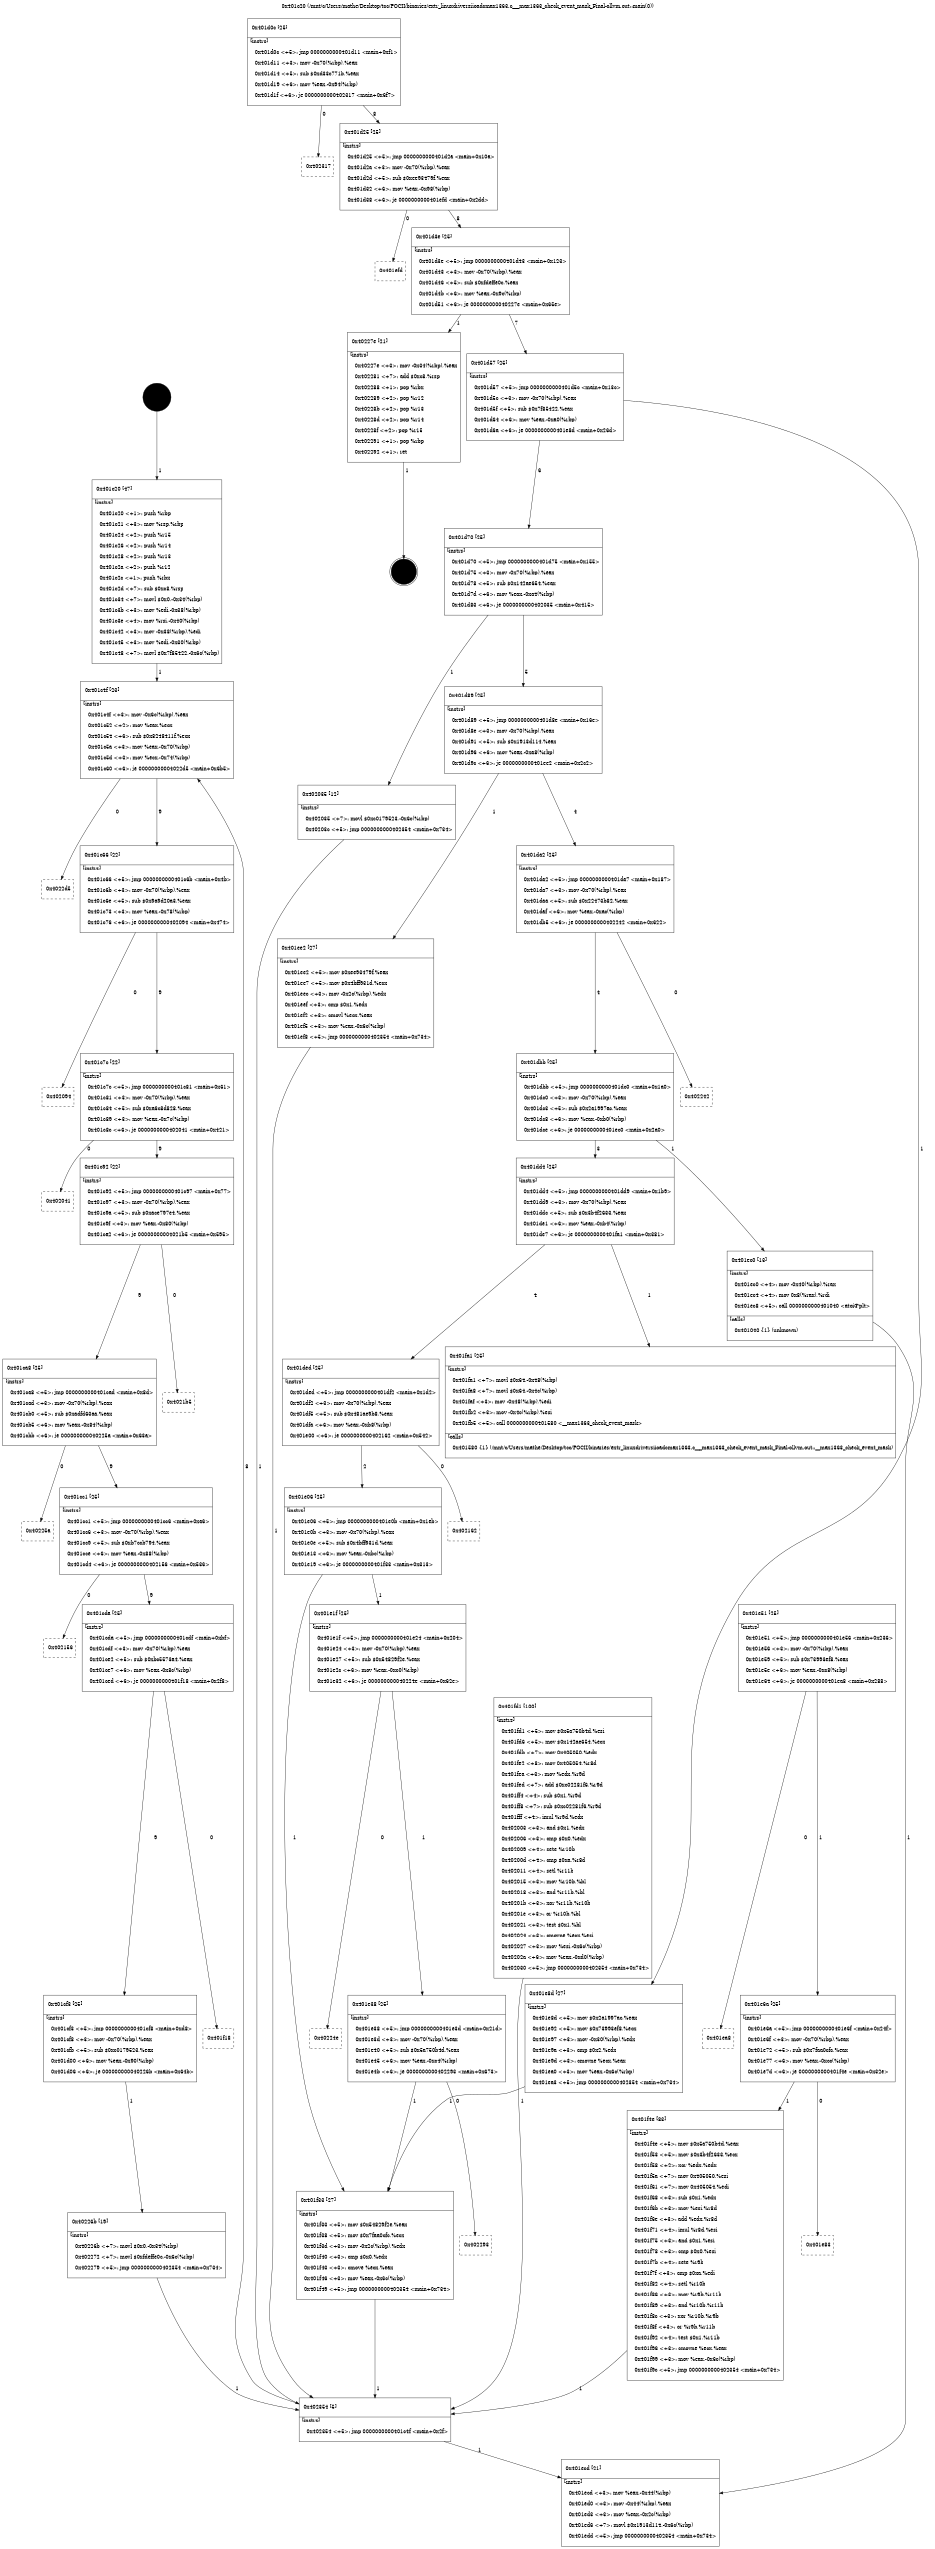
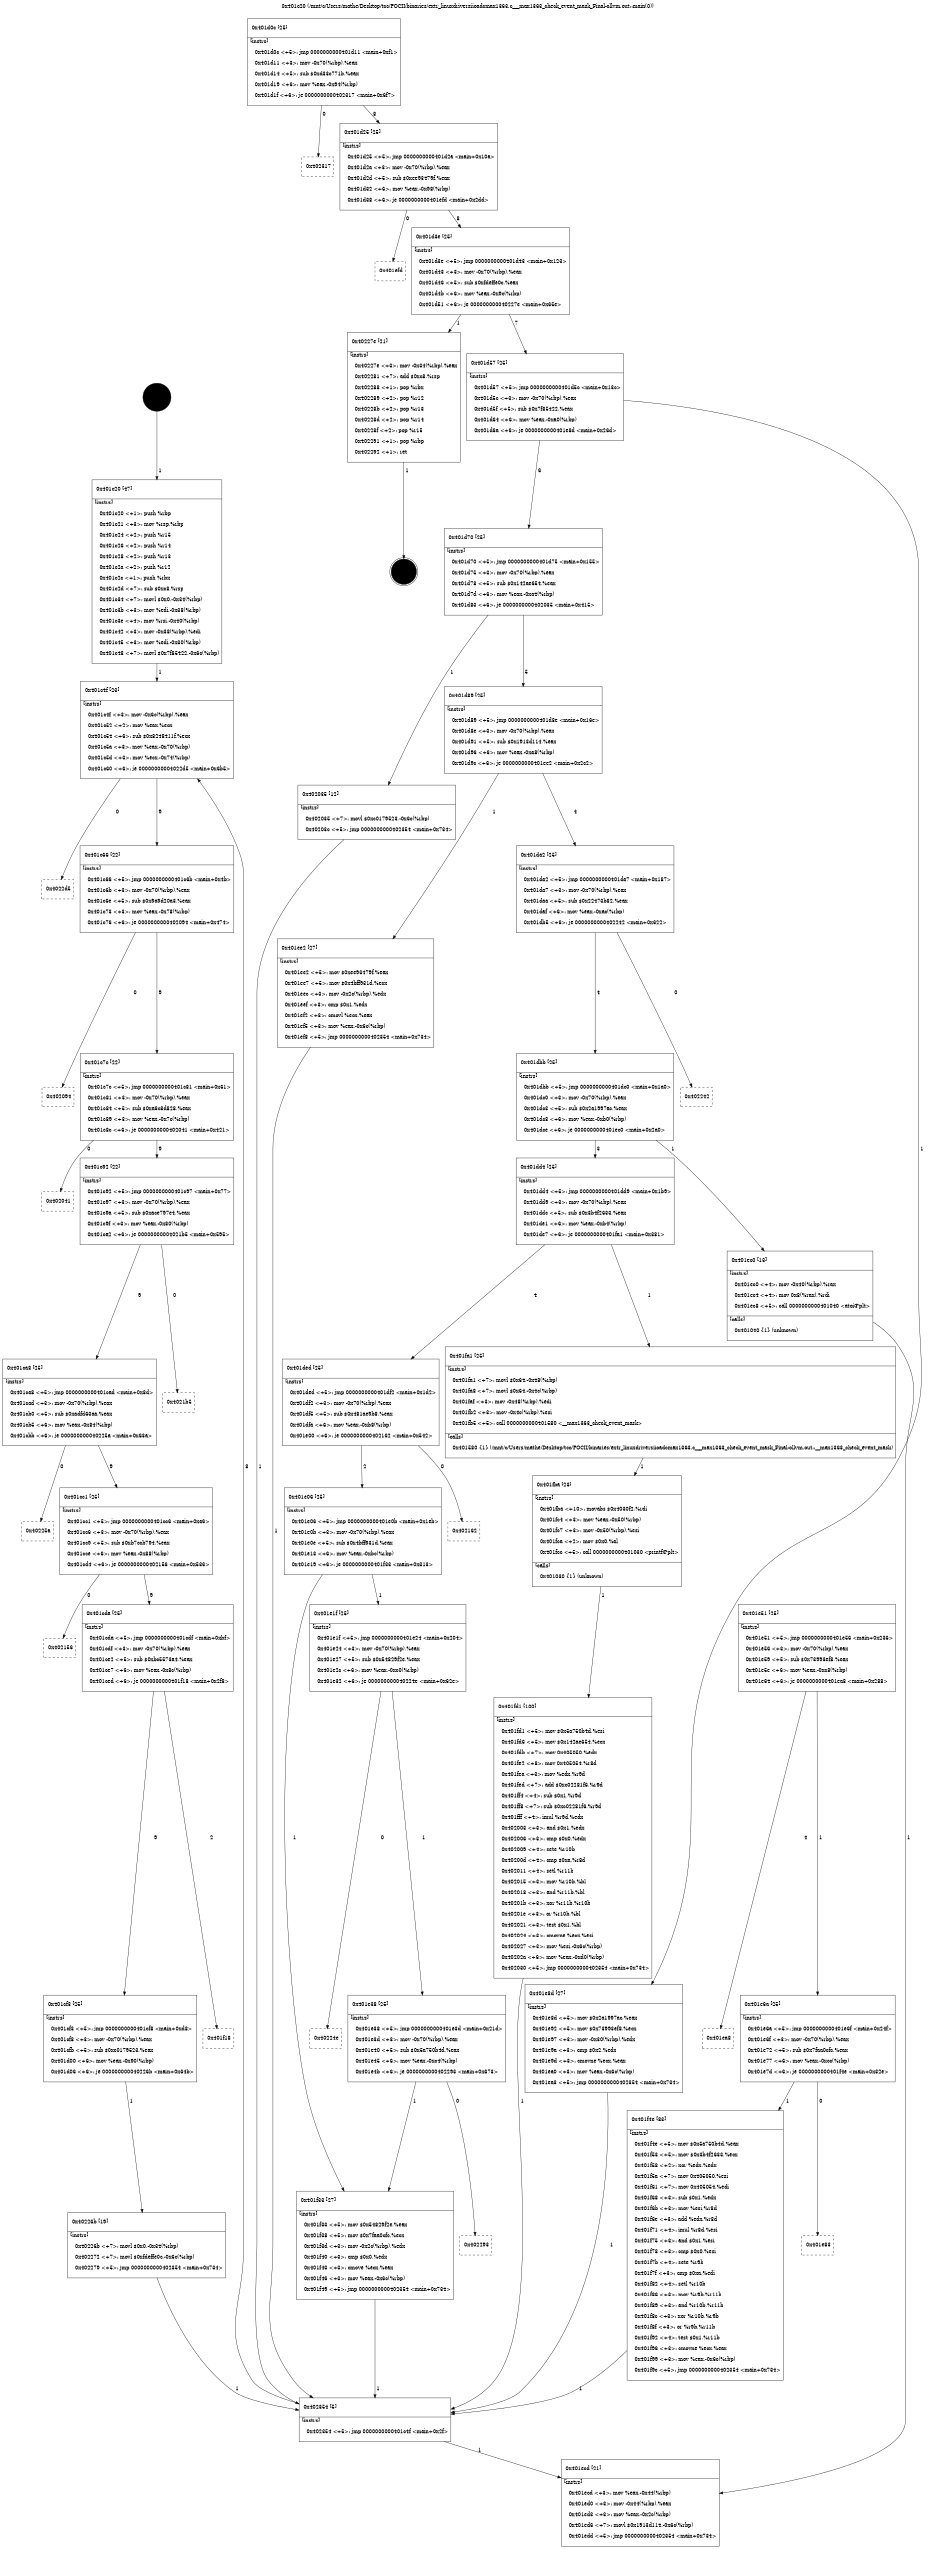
none -> (607, 1531)
(211, 1838) -> (211, 1838)
(805, 1838) -> (805, 1838)
(436, 2108) -> (584, 2285)
